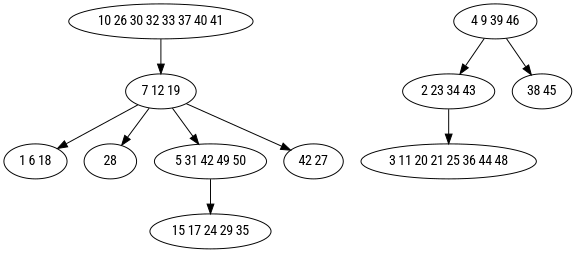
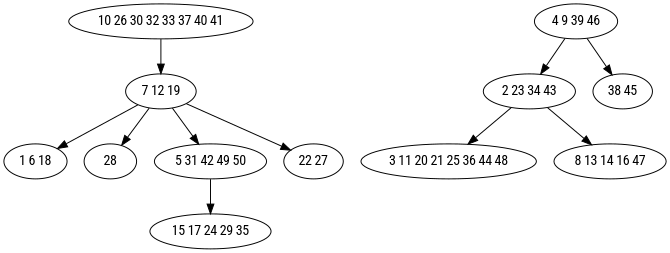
(314, 161) -> (314, 161)
none -> (610, 161)
